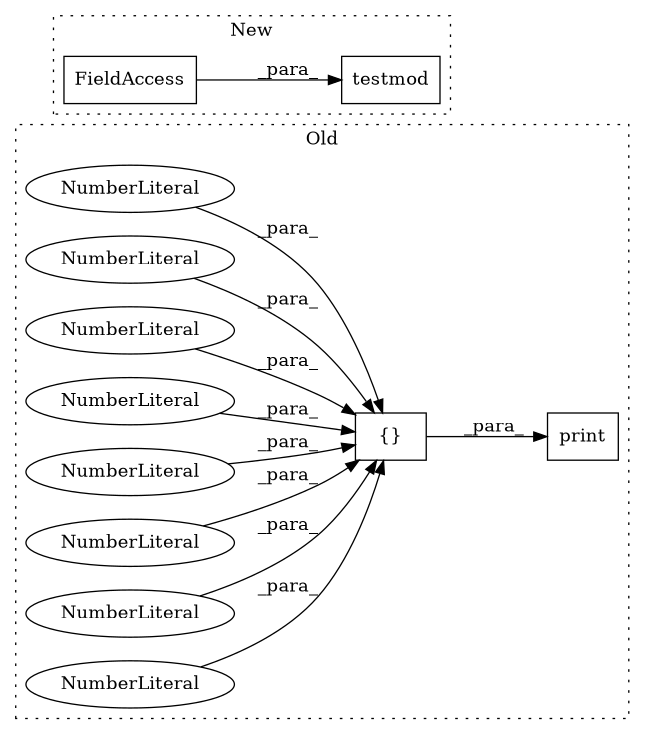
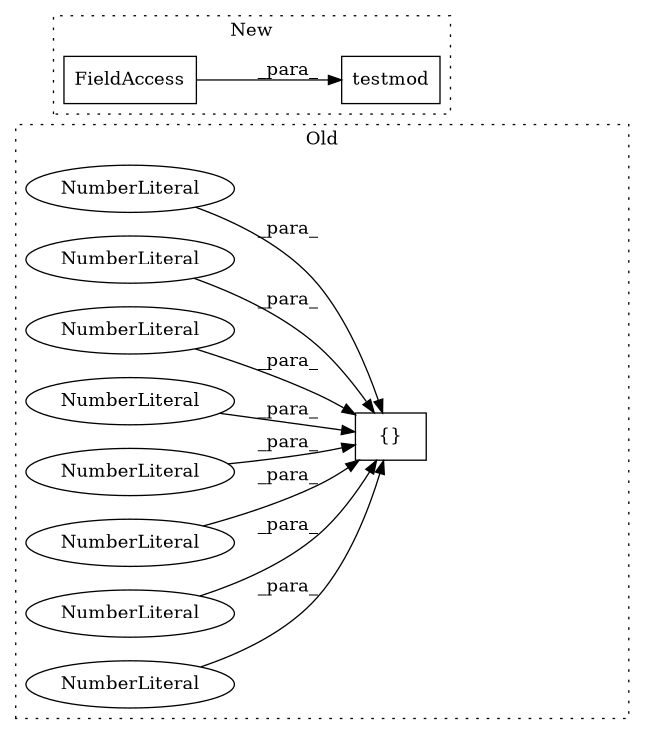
(583, 437) -> none
